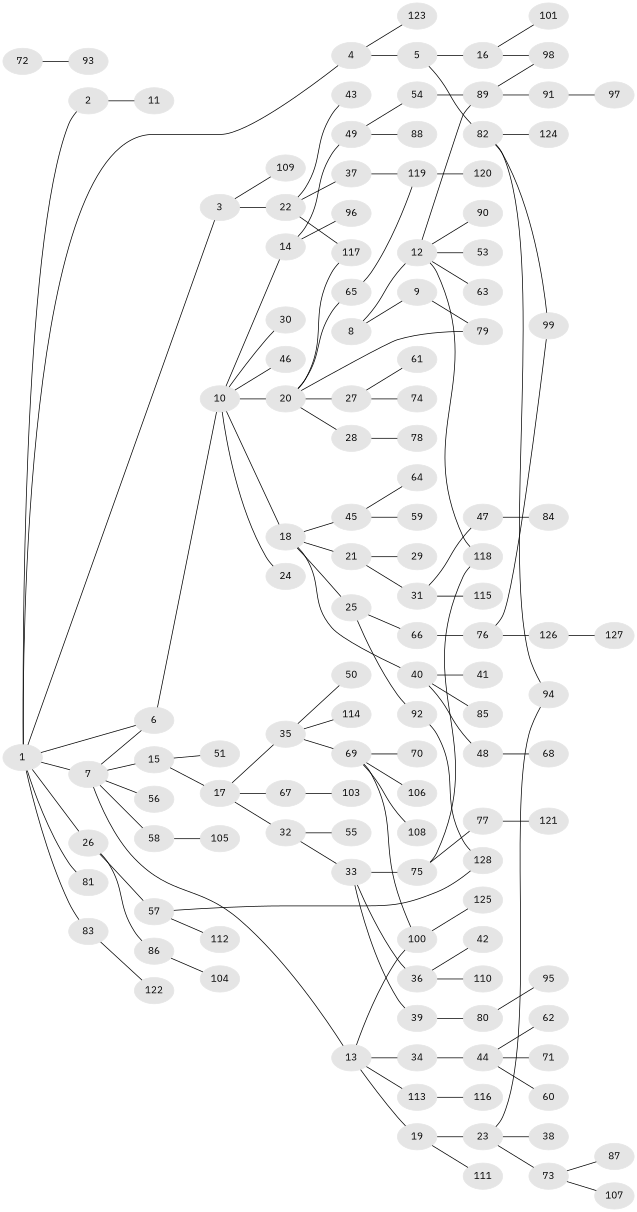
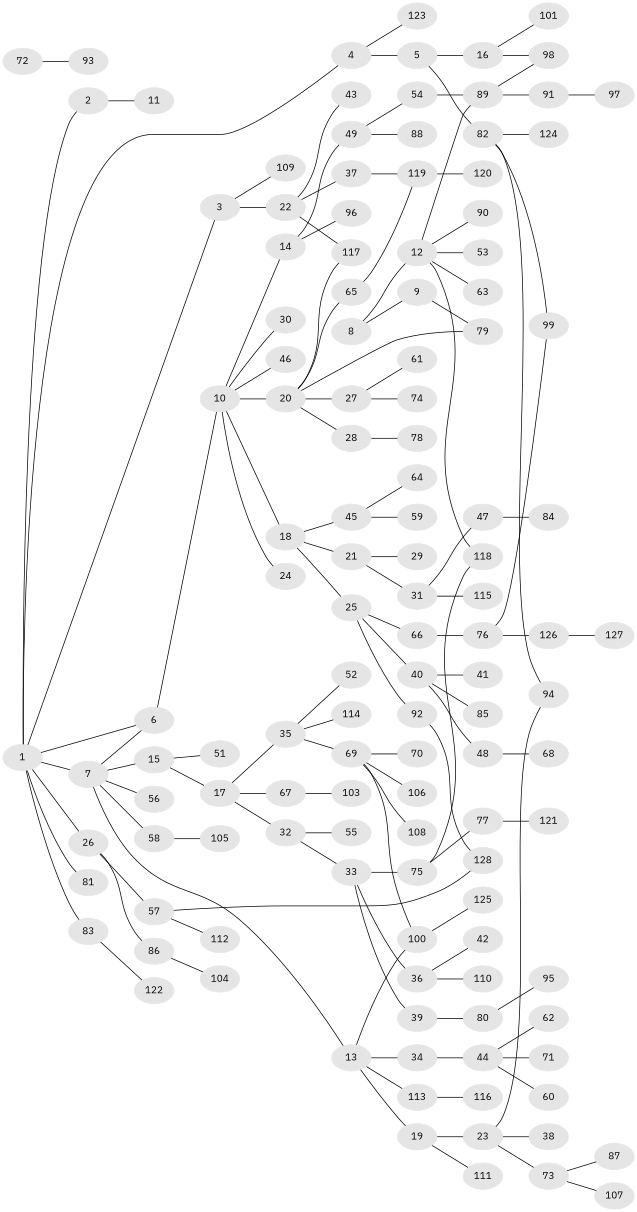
(329, 624) -> (384, 642)
(351, 675) -> (351, 675)
